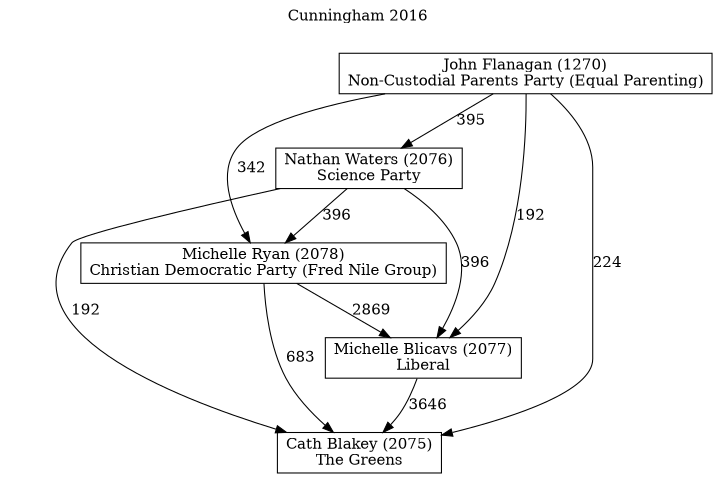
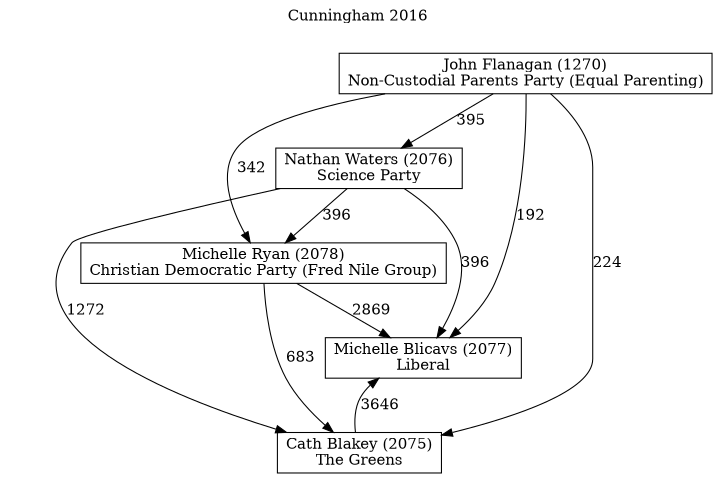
(86, 311) -> (86, 311)
(406, 403) -> (357, 407)
